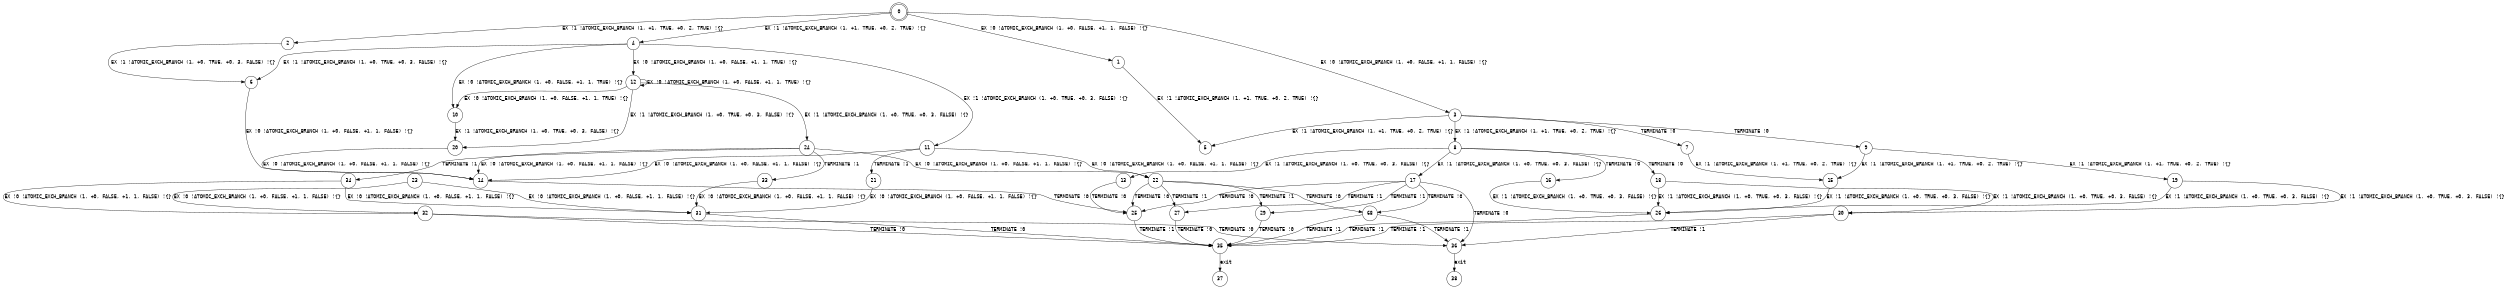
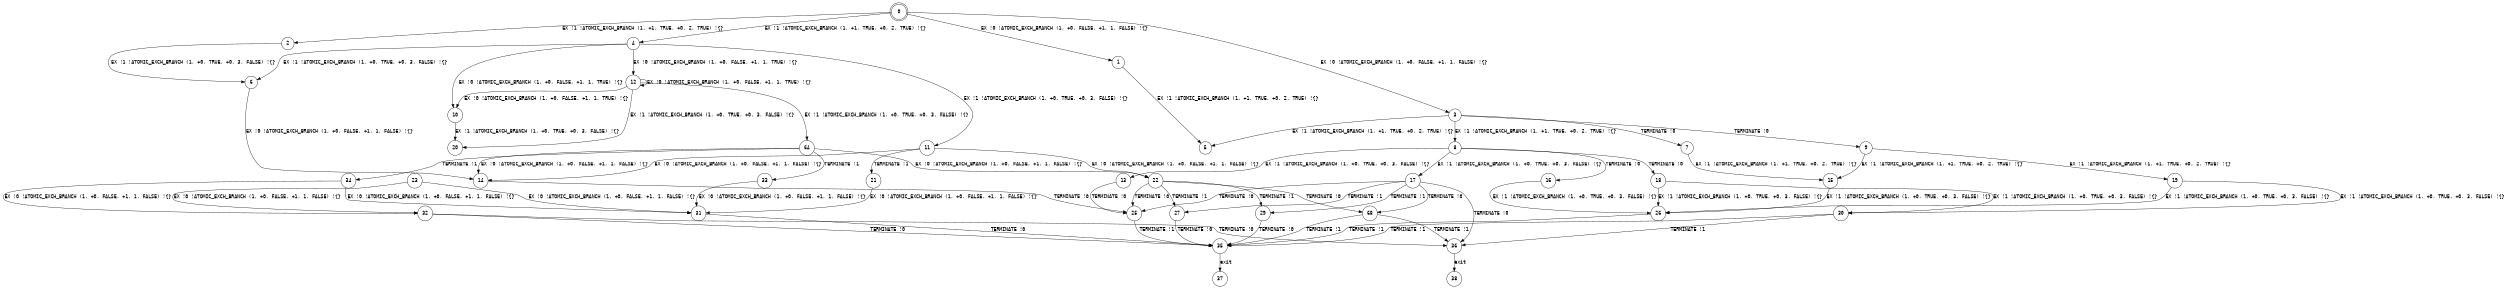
(807, 148) -> (807, 148)
(262, 165) -> none
